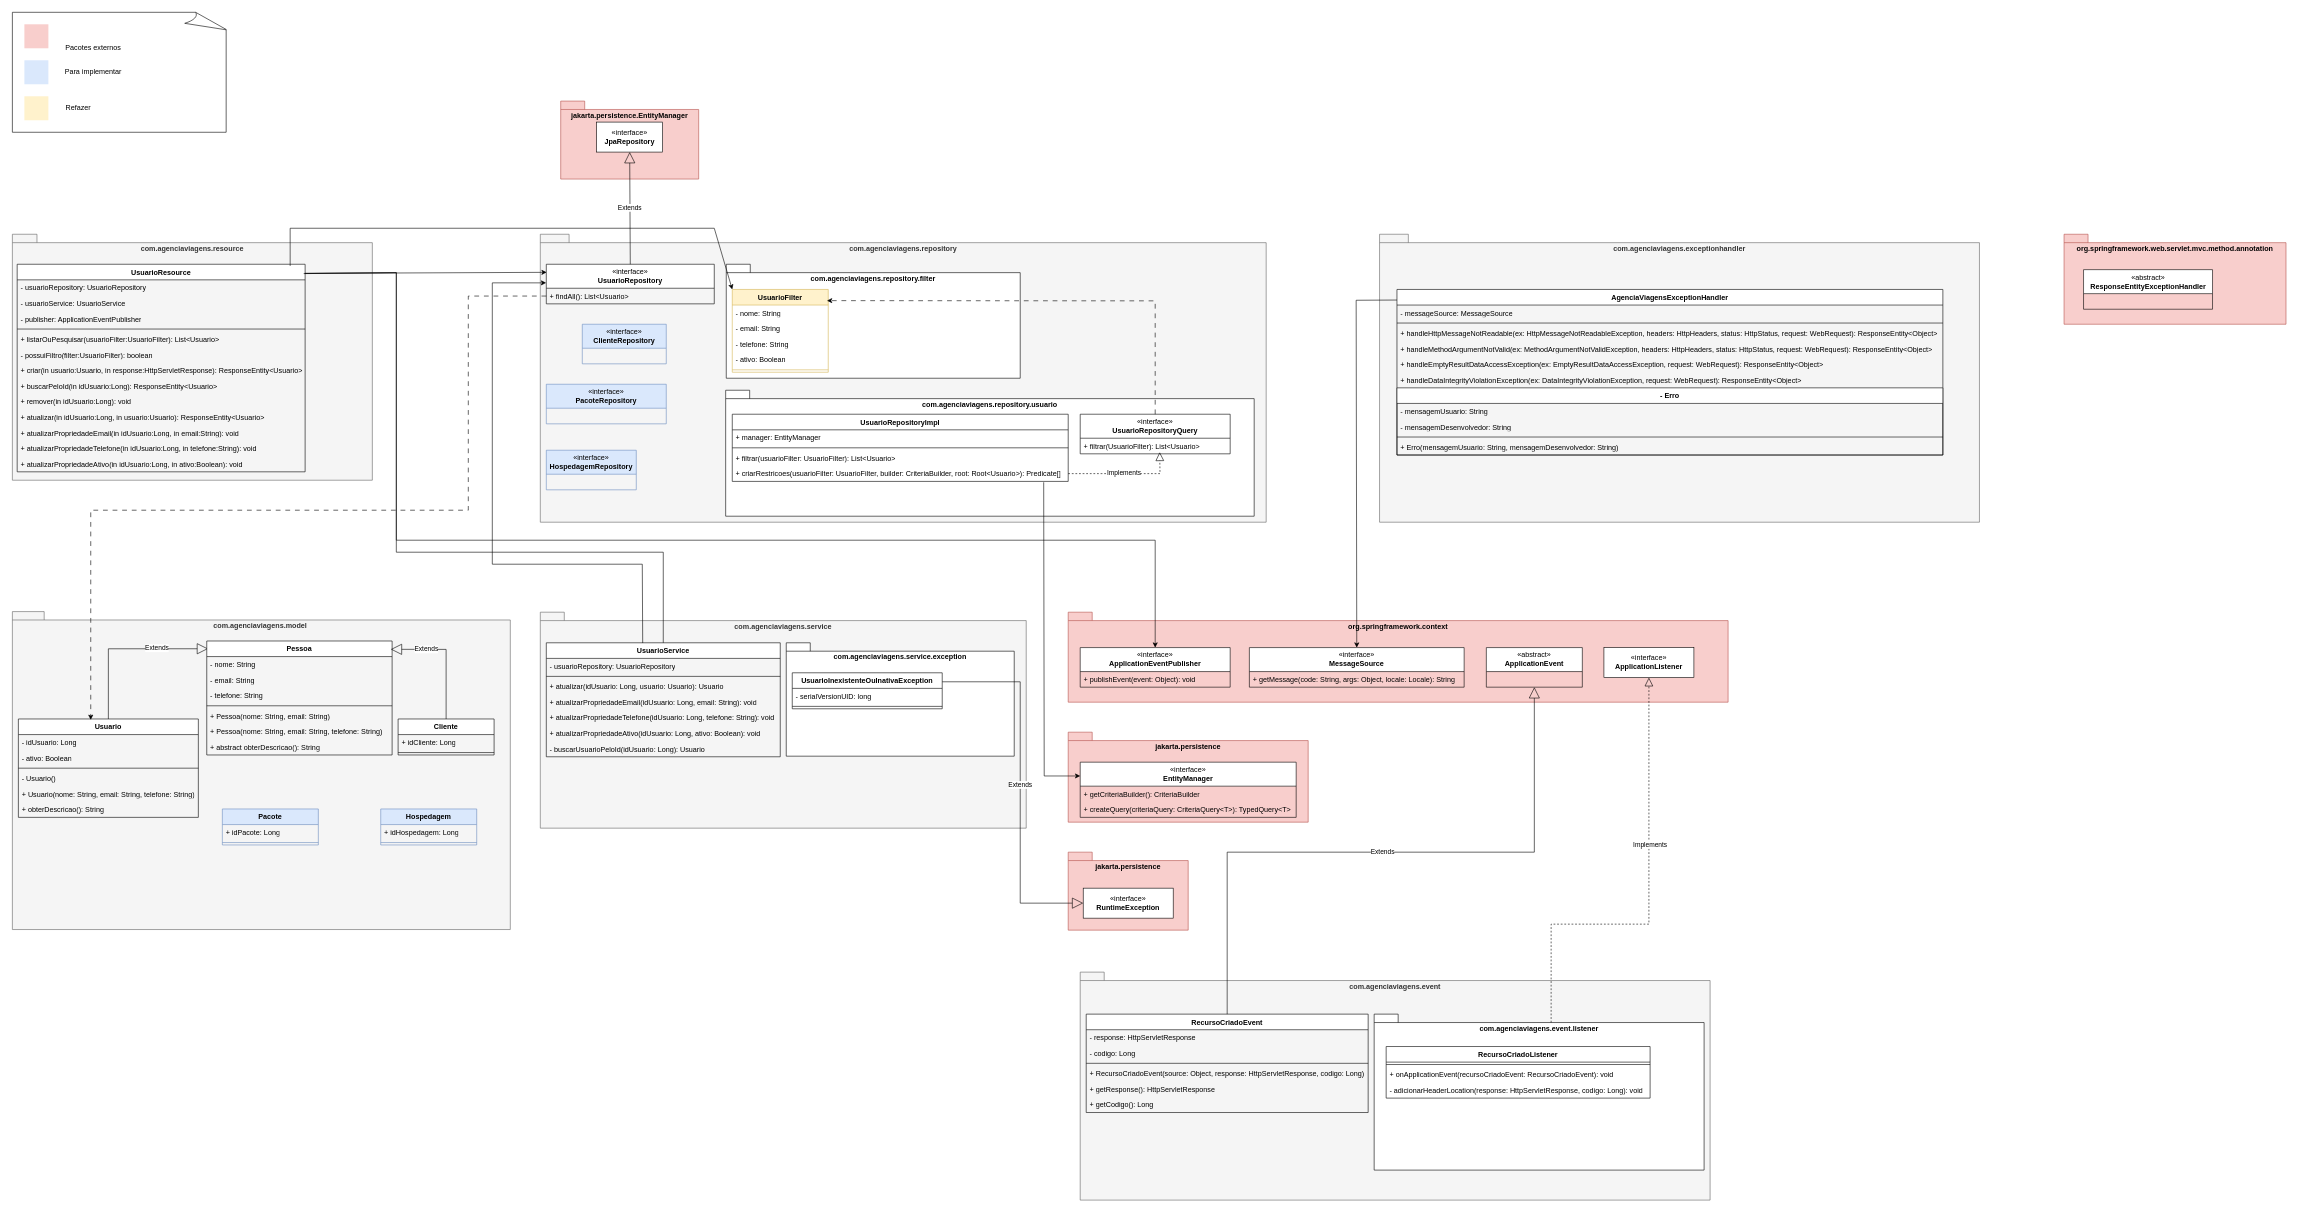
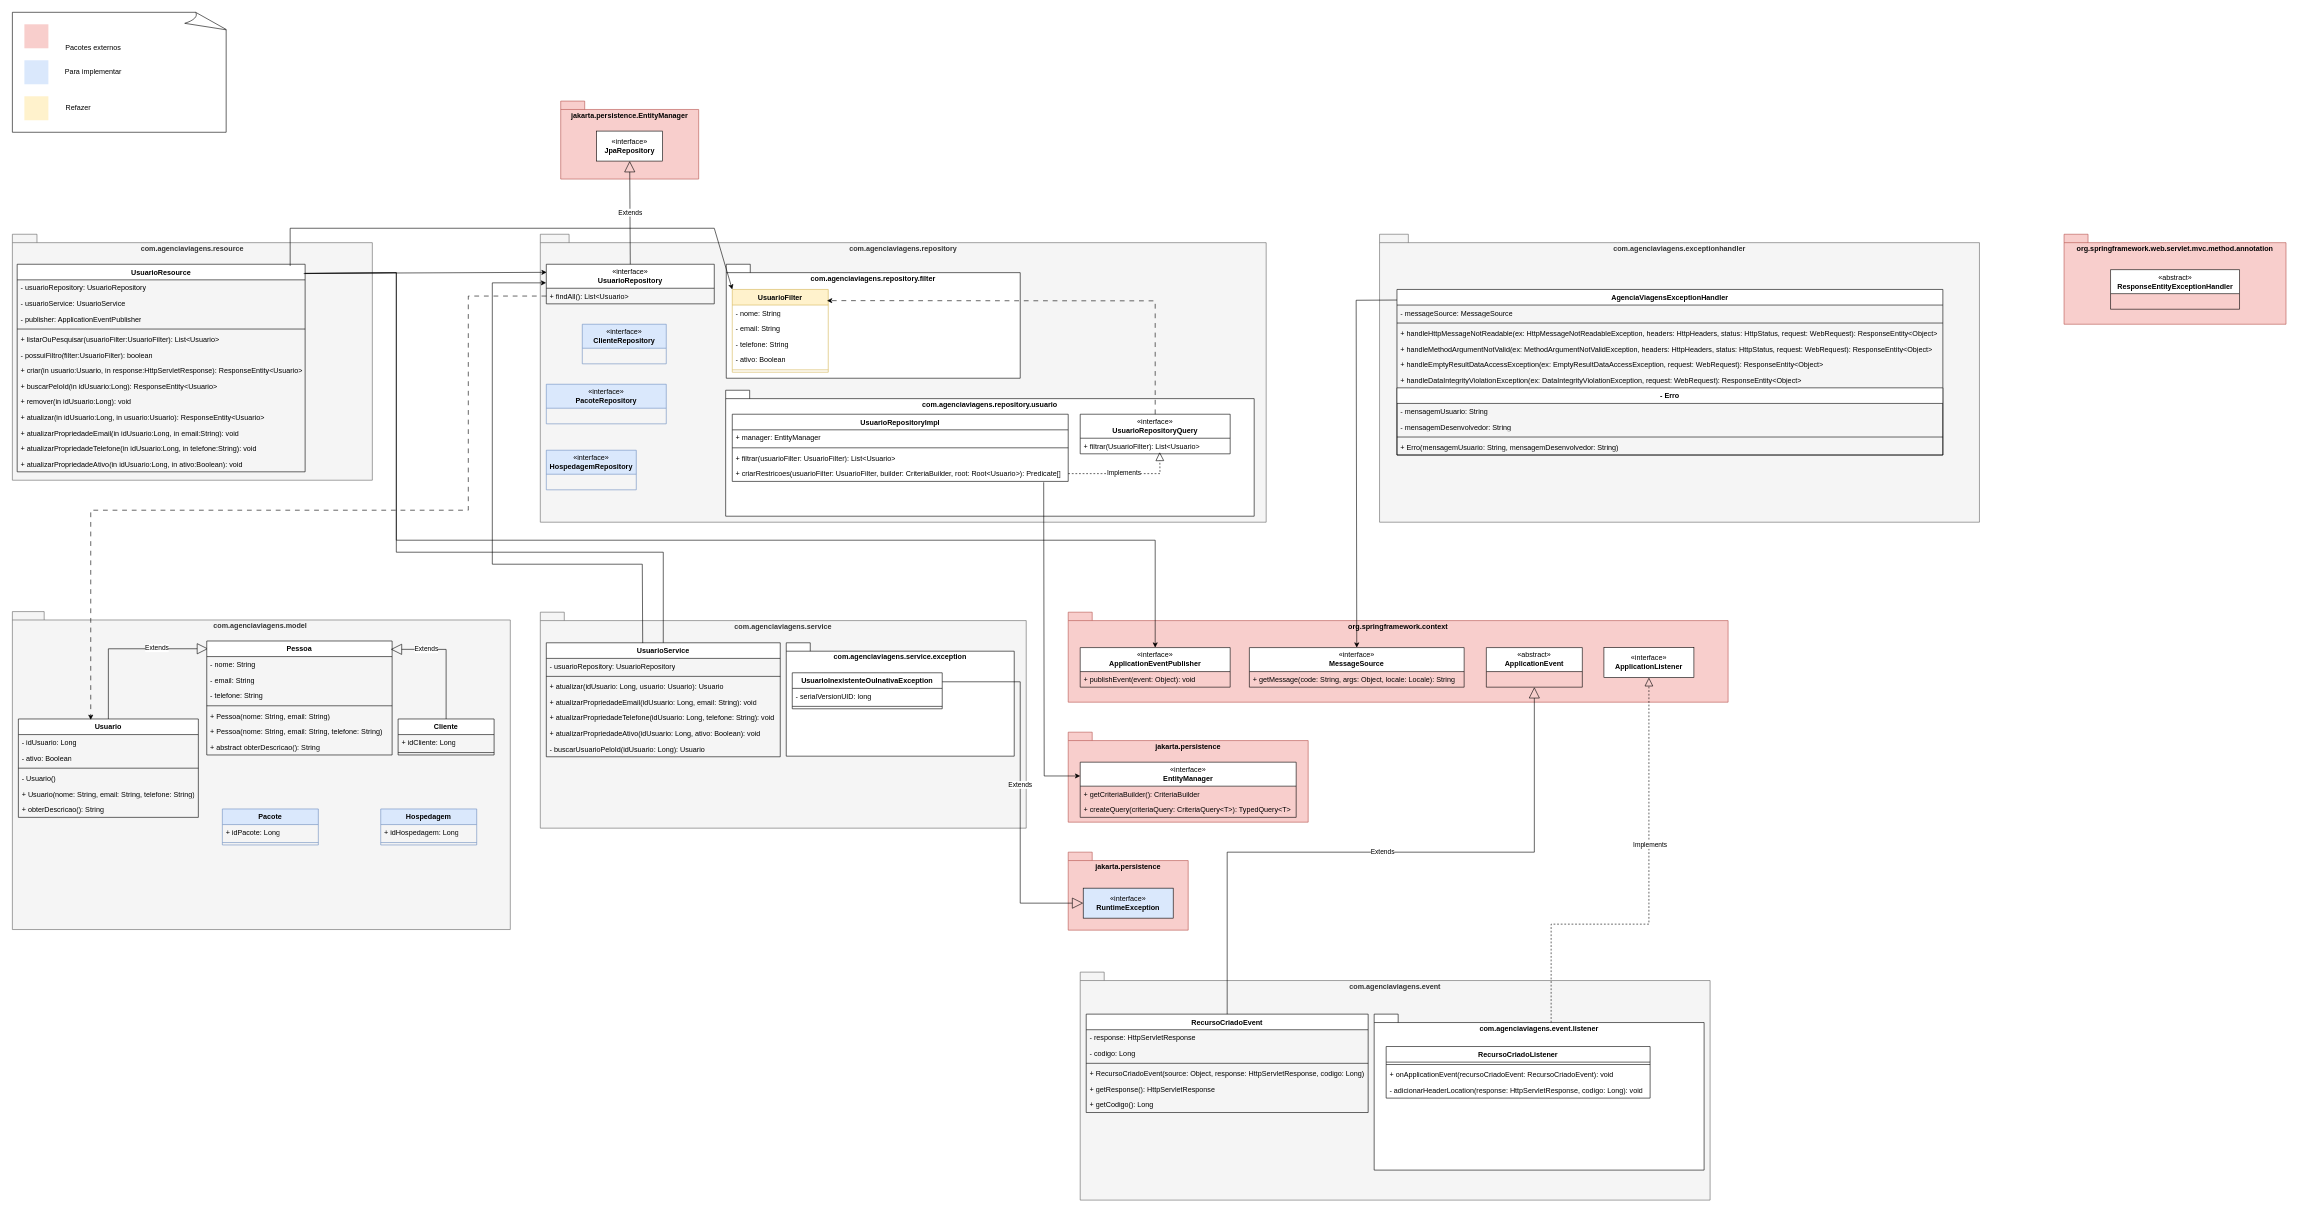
(630, 137) -> (630, 146)
(2148, 290) -> (2175, 290)
(1128, 903) -> (1128, 903)
